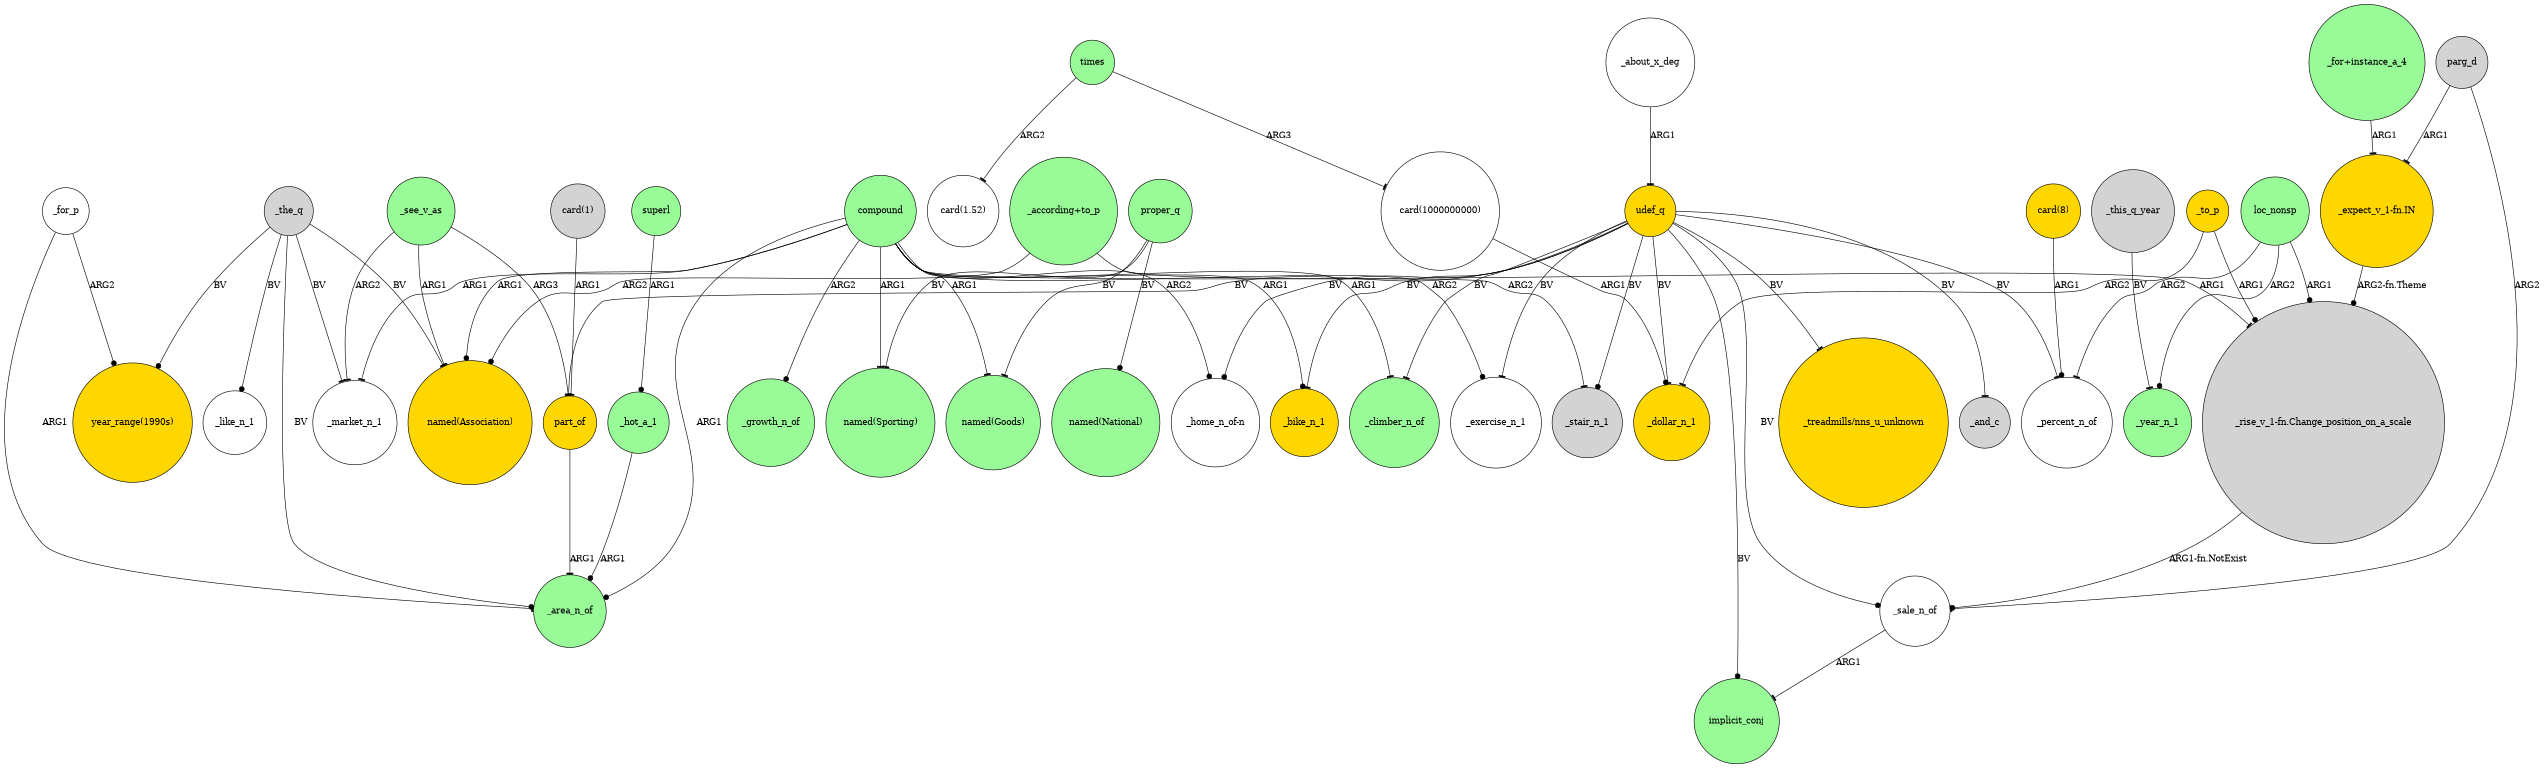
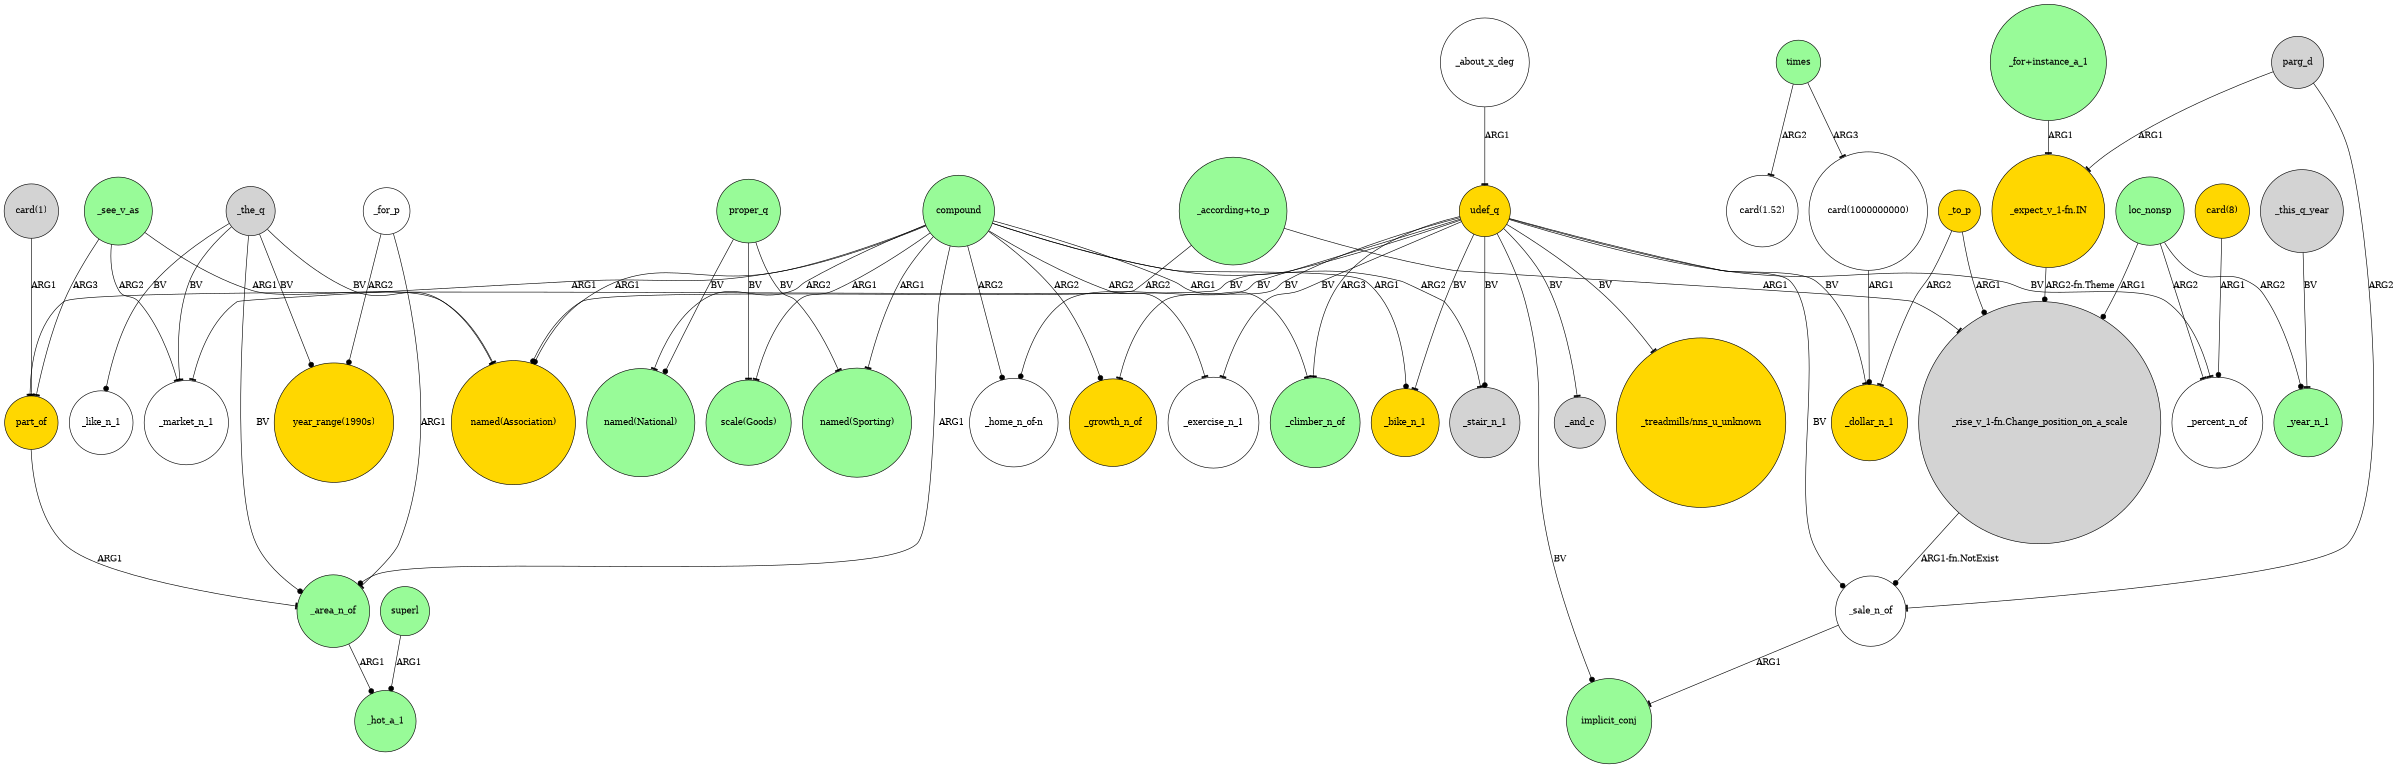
(2367, 62) -> (2048, 62)
(1208, 278) -> (1099, 287)
none -> (801, 285)
(1480, 286) -> (1353, 286)
none -> (1274, 290)
(771, 423) -> (1113, 423)
(993, 423) -> (749, 423)
(615, 515) -> (359, 666)
